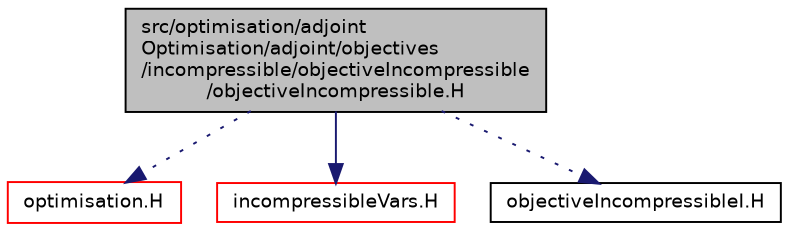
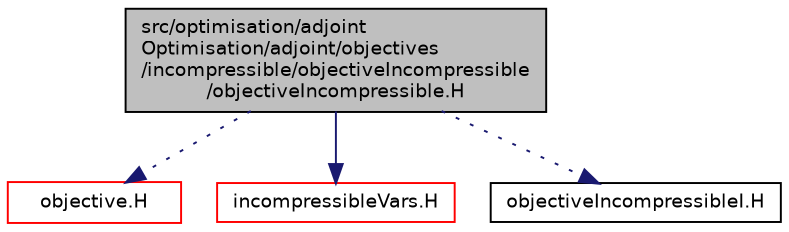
(94, 203) -> (94, 203)
